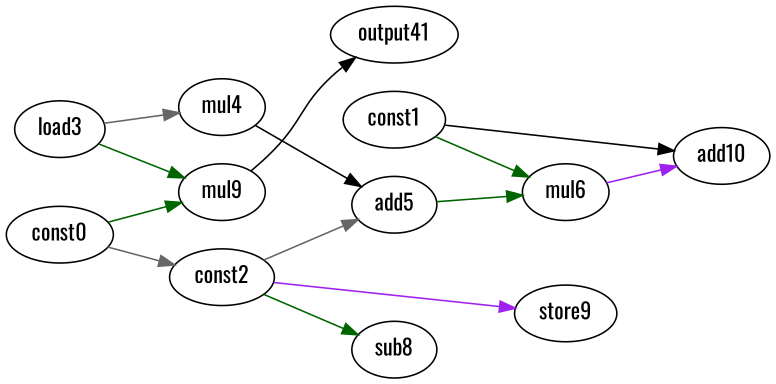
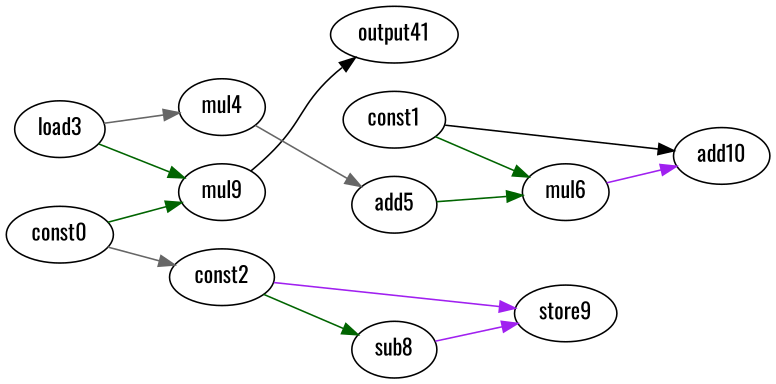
(301, 152) -> (301, 152)
(303, 243) -> none
none -> (469, 334)
